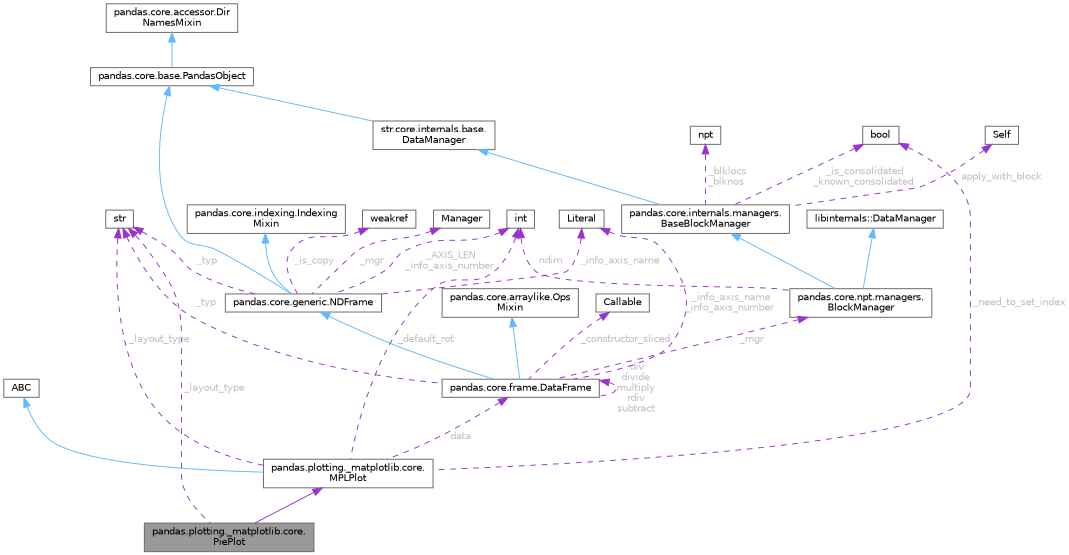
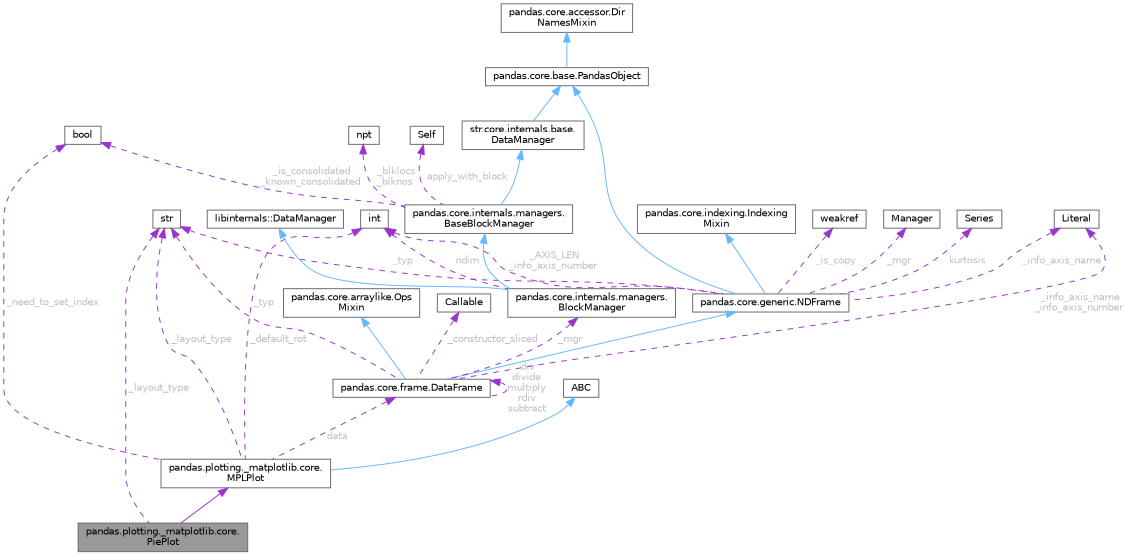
none -> (979, 219)
(861, 303) -> (592, 303)
